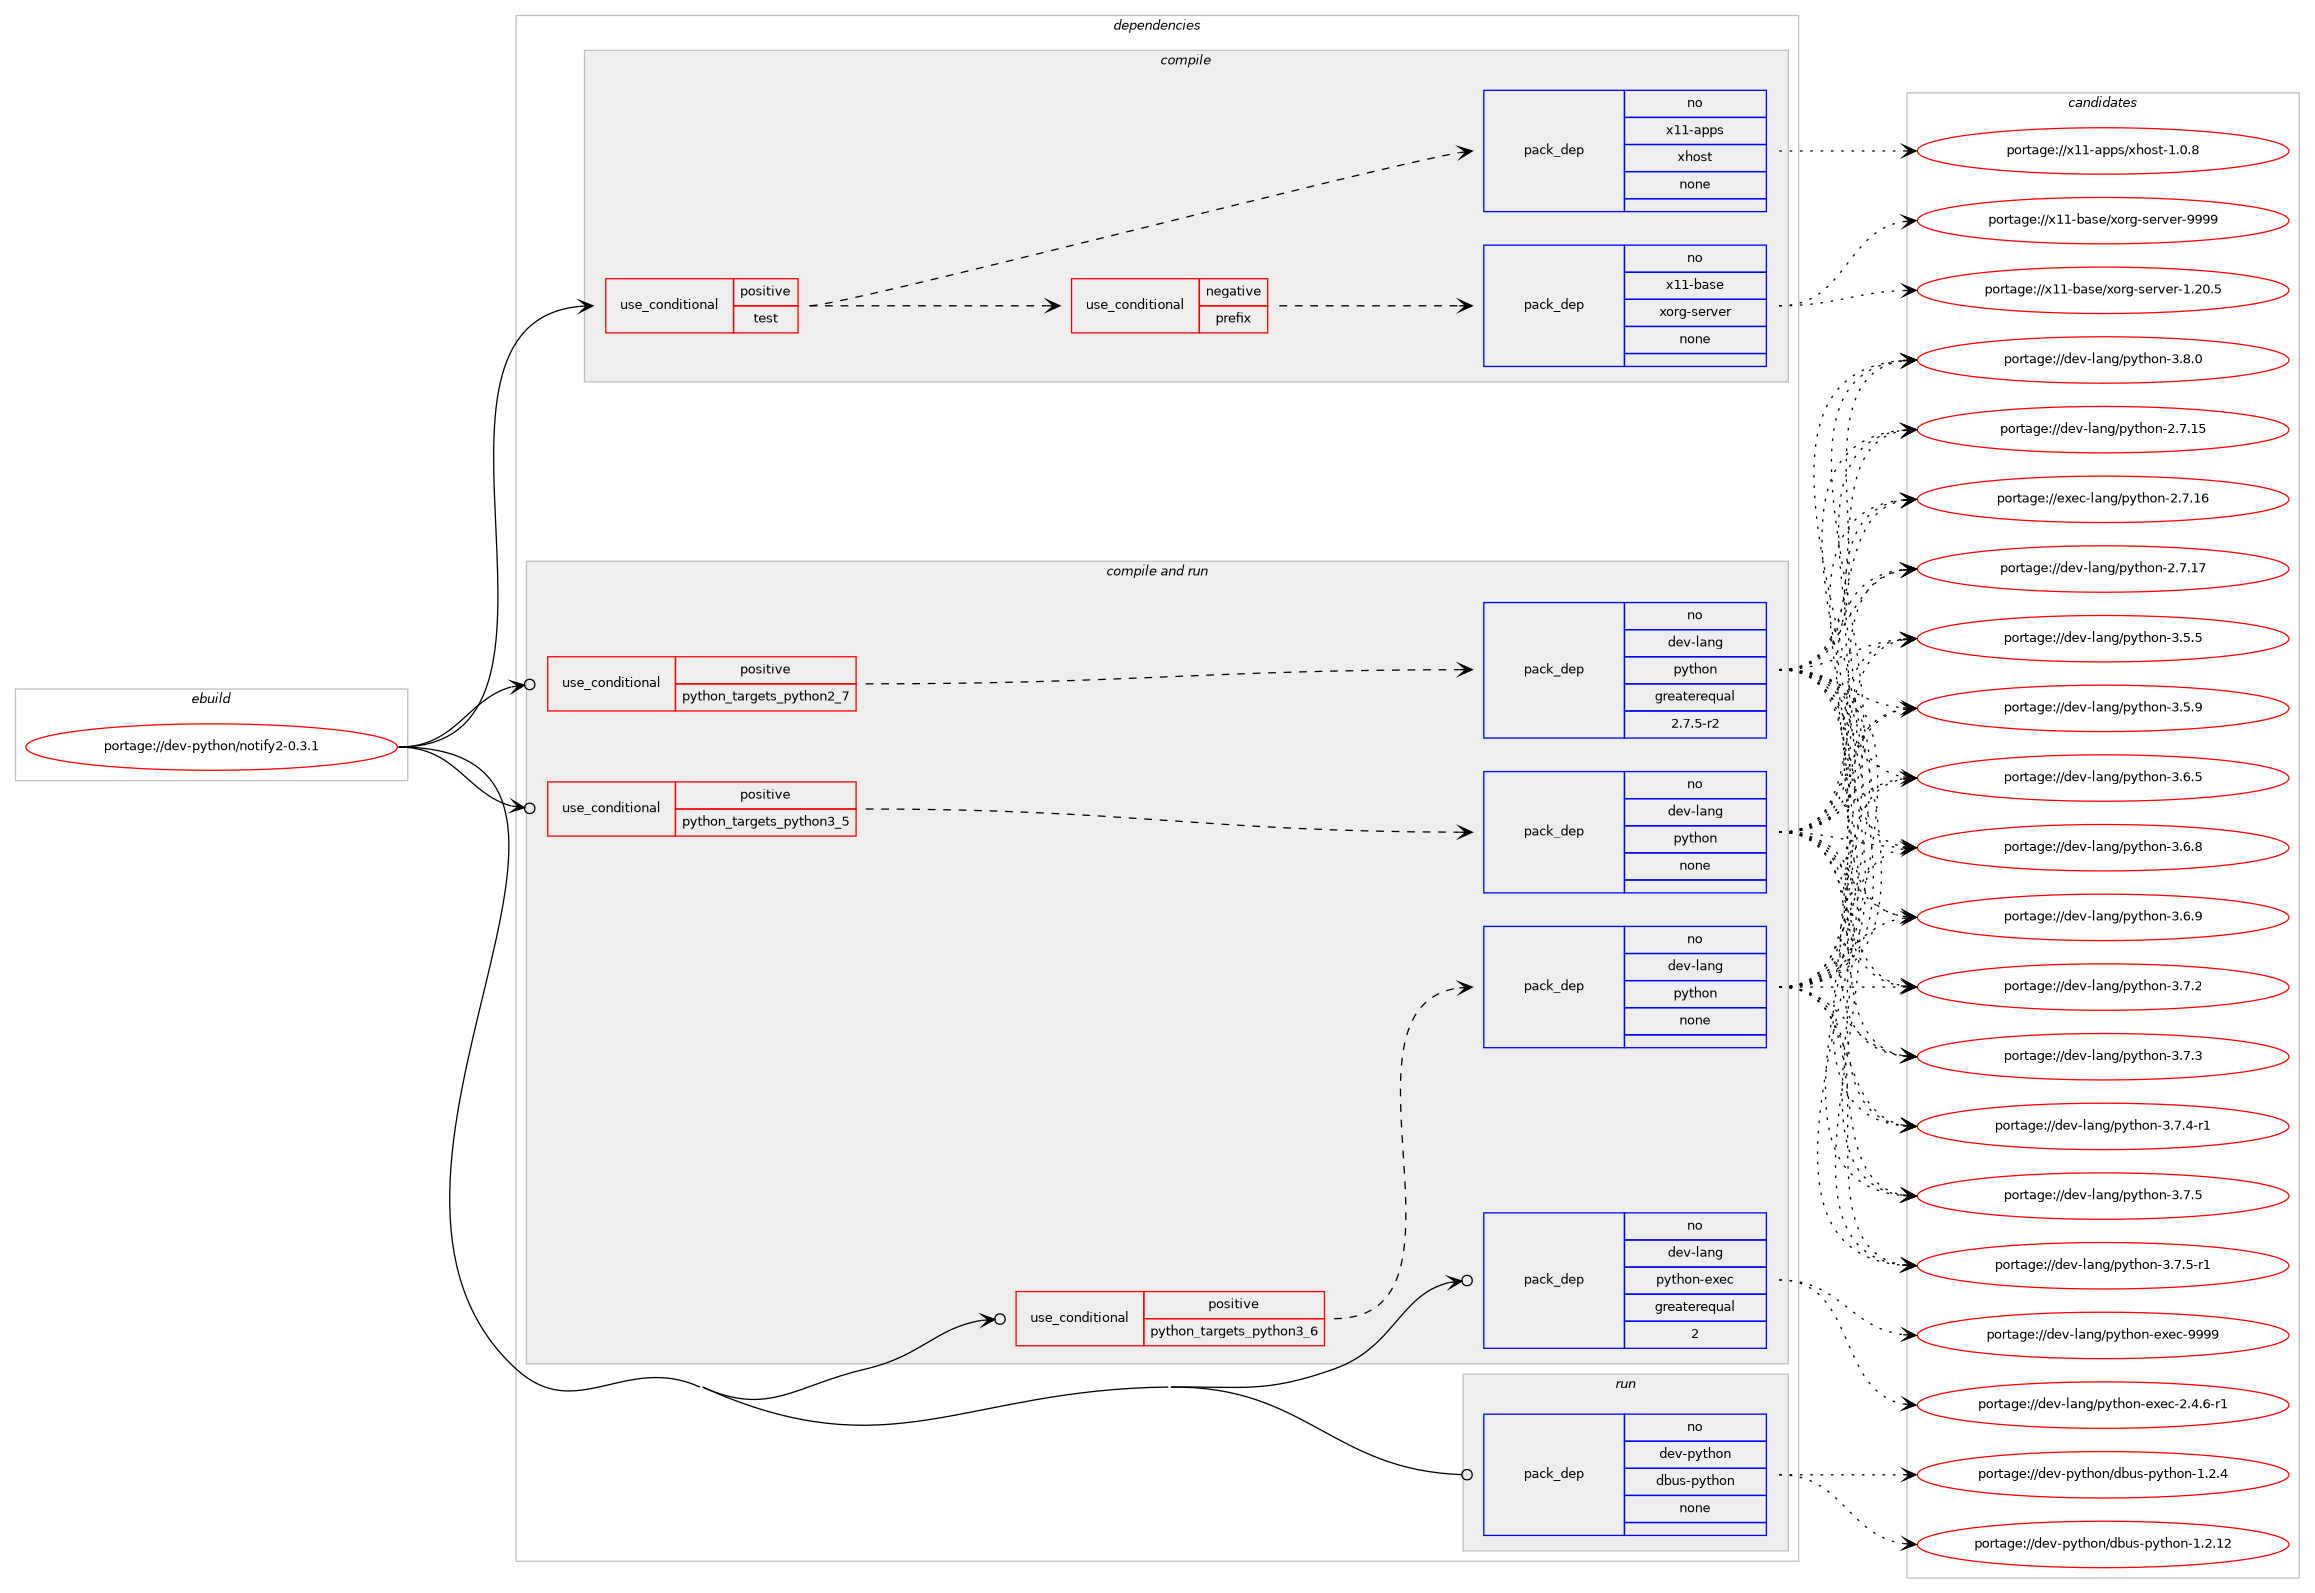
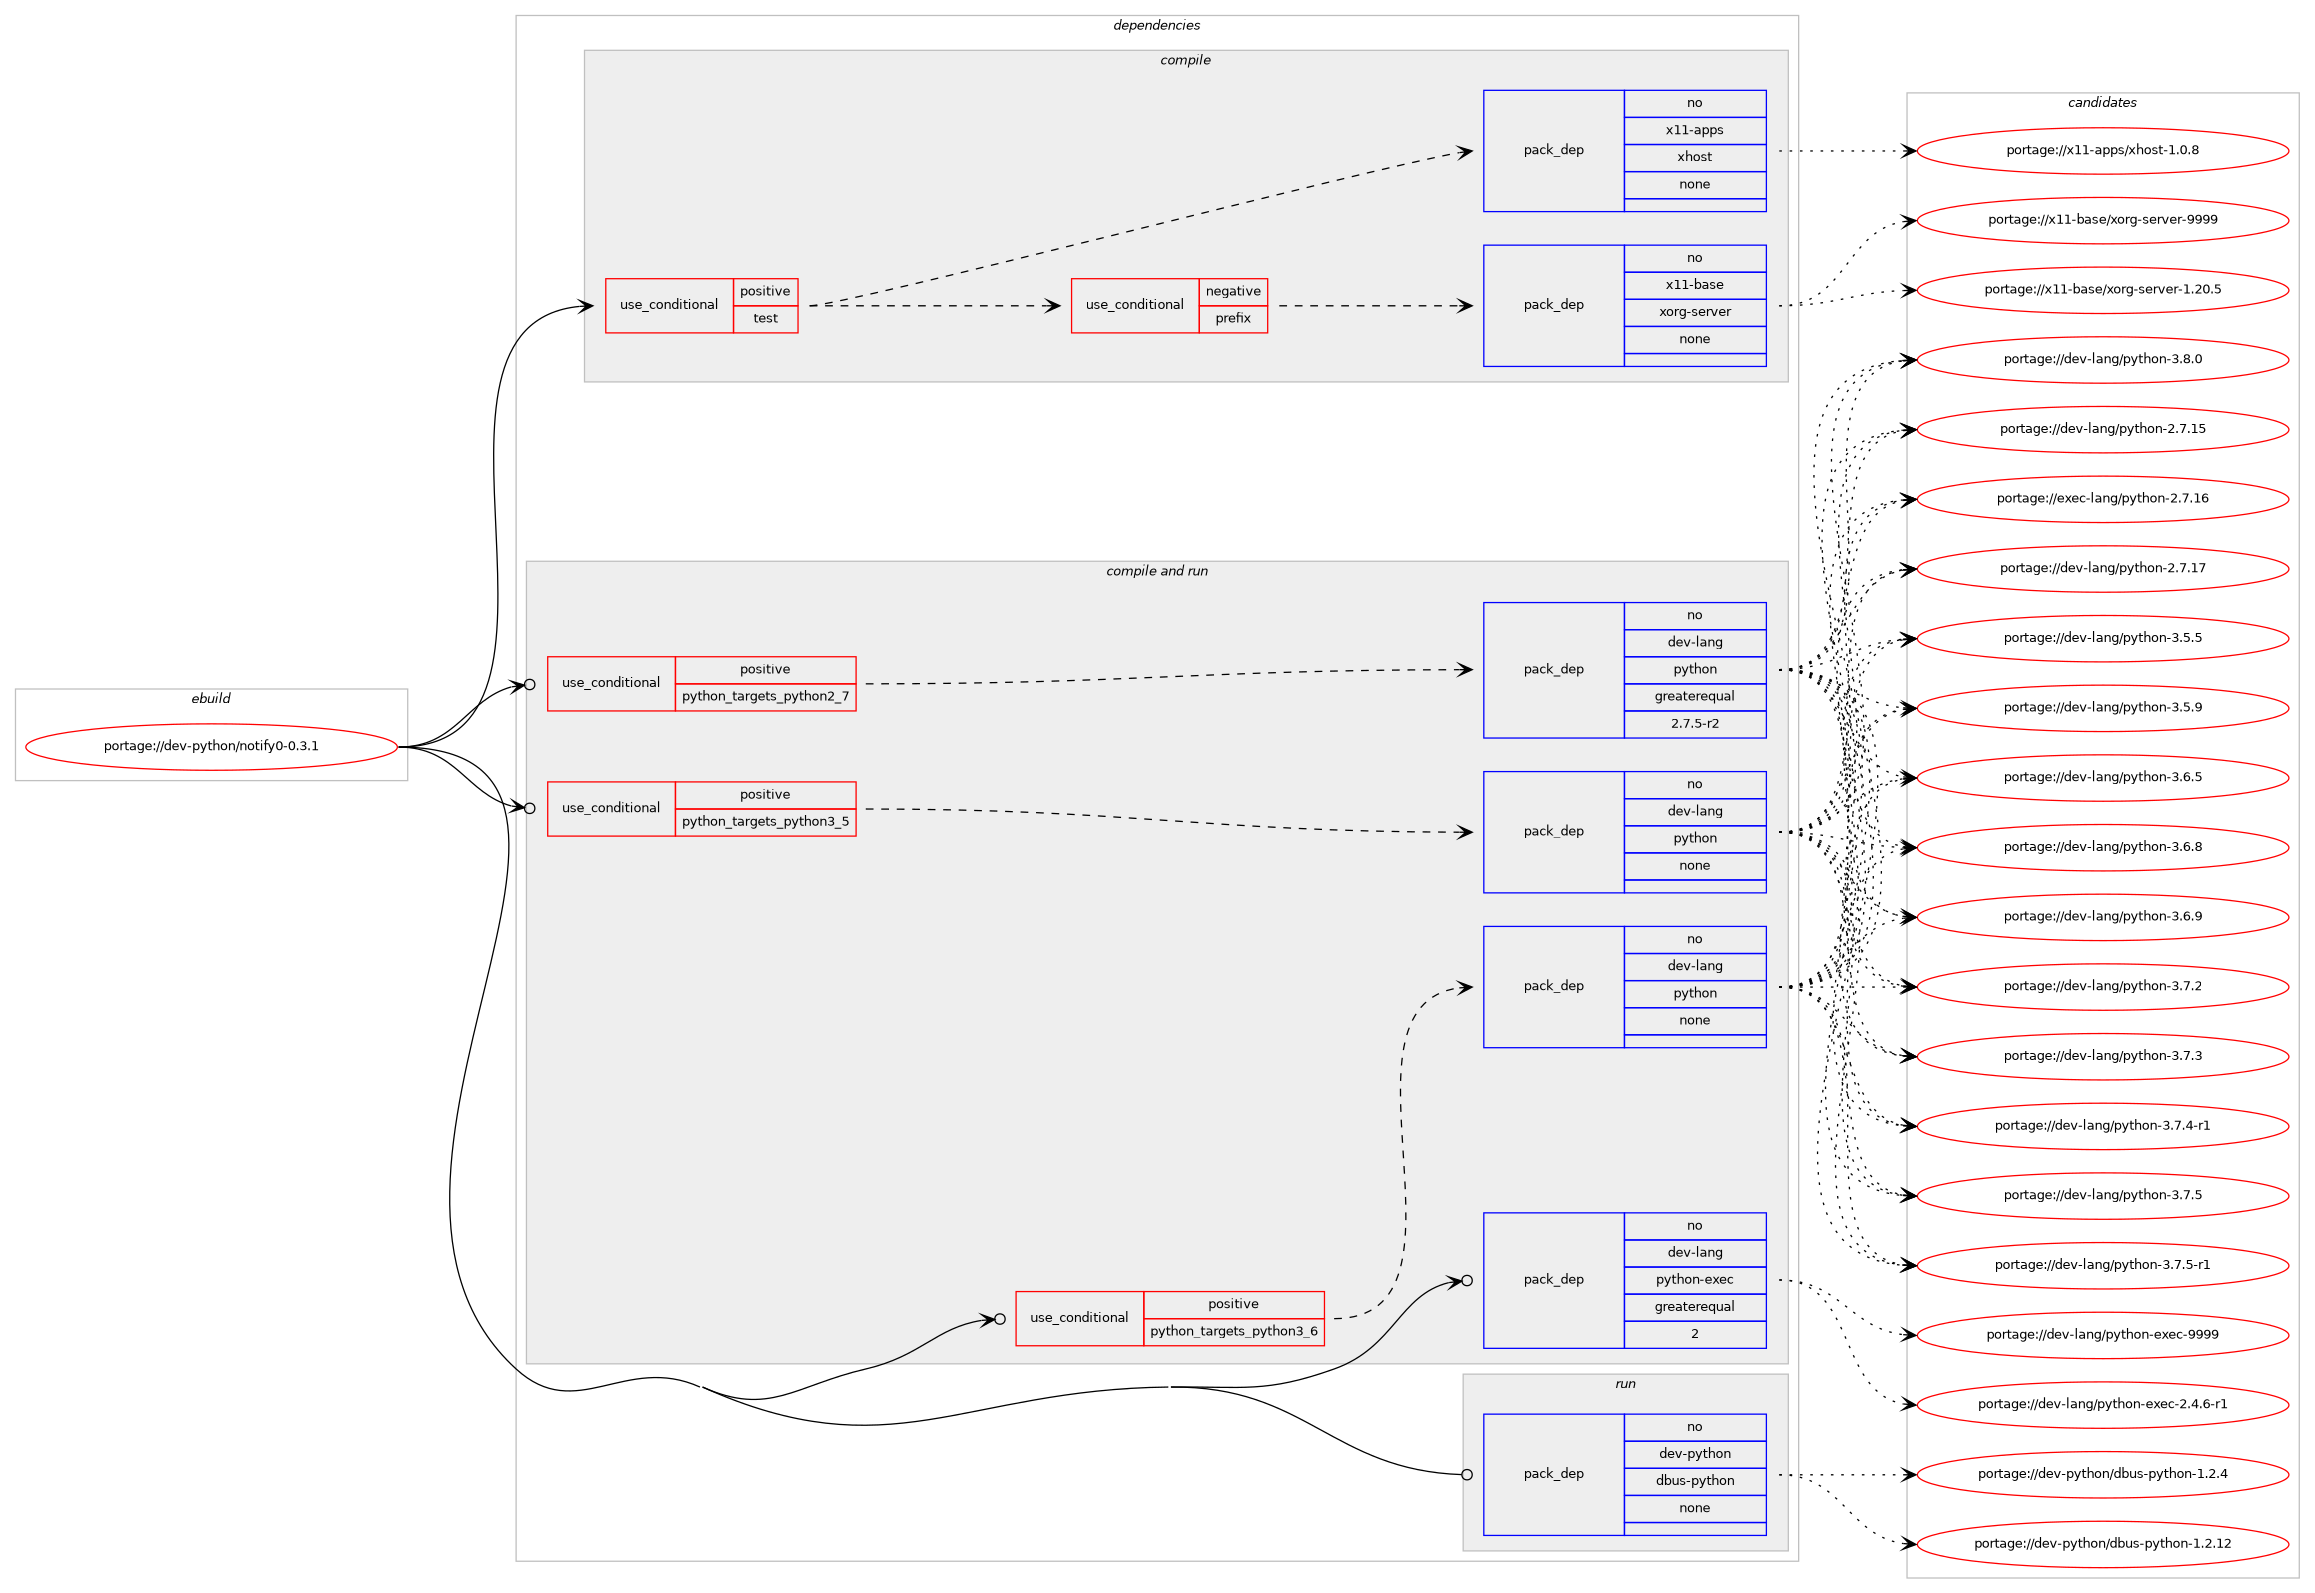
(212, 747) -> (212, 747)
